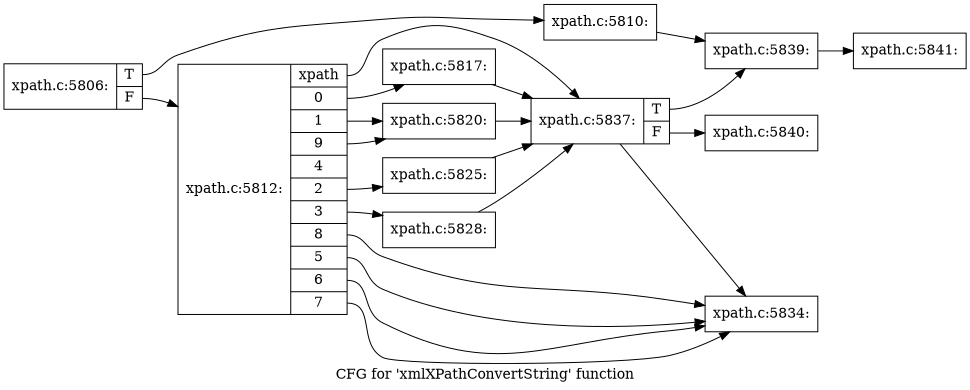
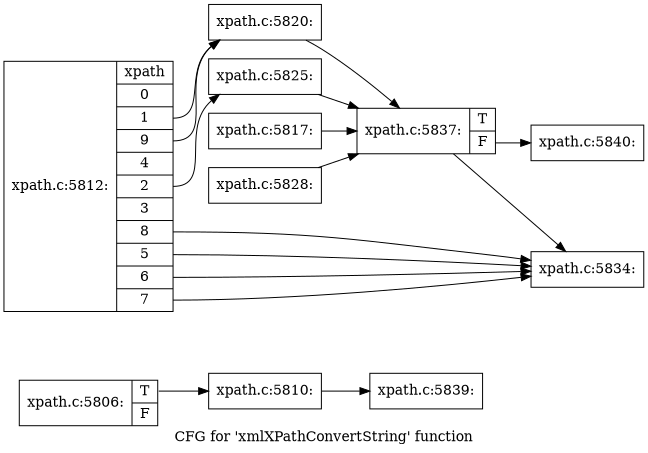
(459, 28) -> none
(910, 51) -> none
(371, 95) -> none
(706, 99) -> none
(156, 100) -> none
(360, 213) -> none
